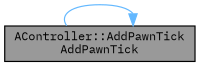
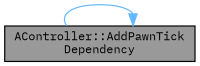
(100, 44) -> (100, 44)
